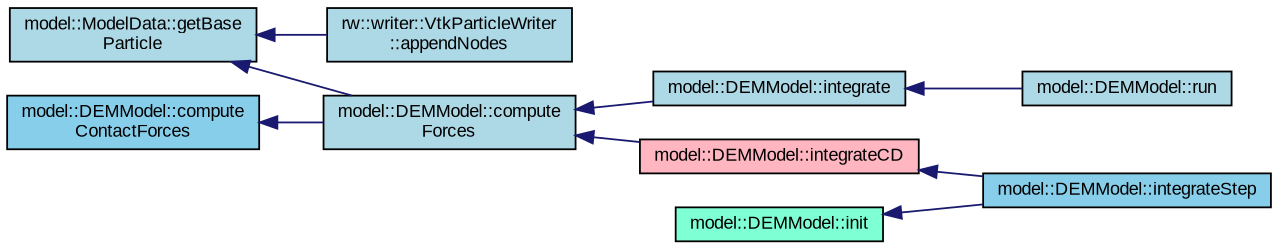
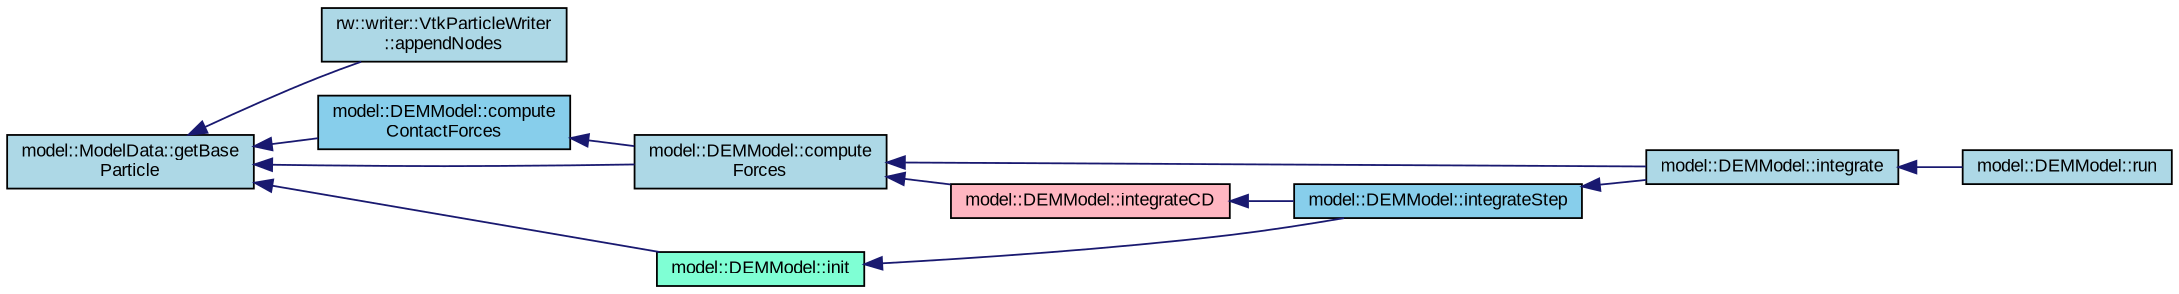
none -> (295, 141)
none -> (1623, 182)
none -> (466, 219)
